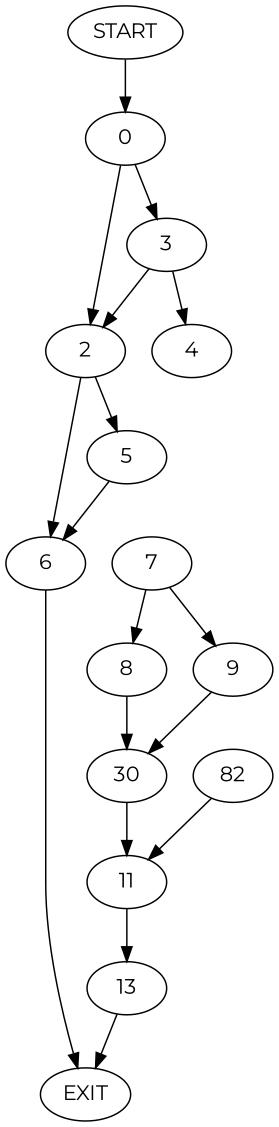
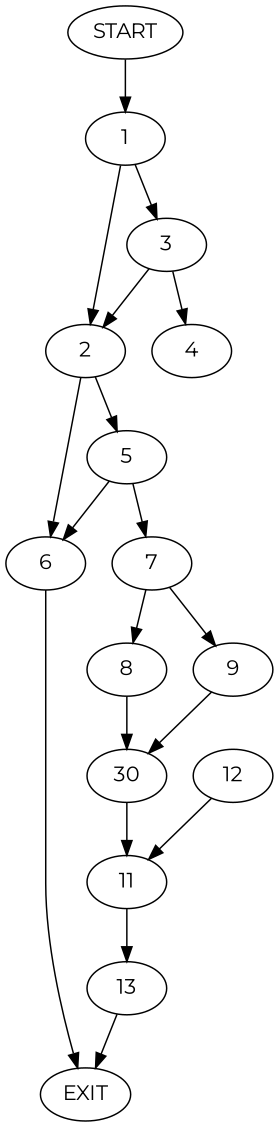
(125, 139) -> (125, 139)
none -> (138, 503)
(233, 776) -> (233, 776)
